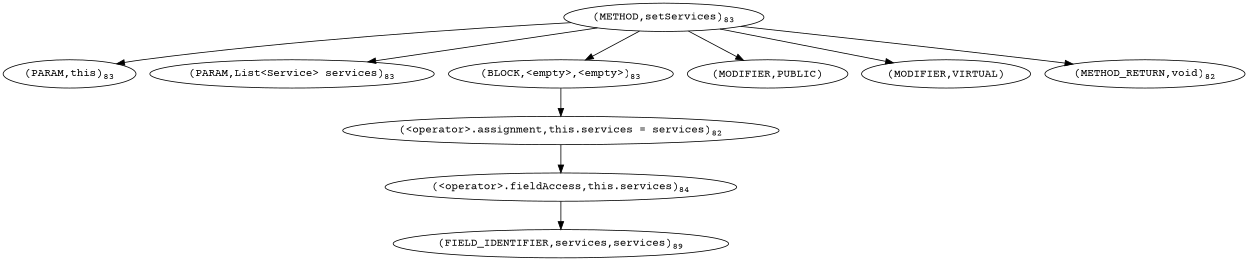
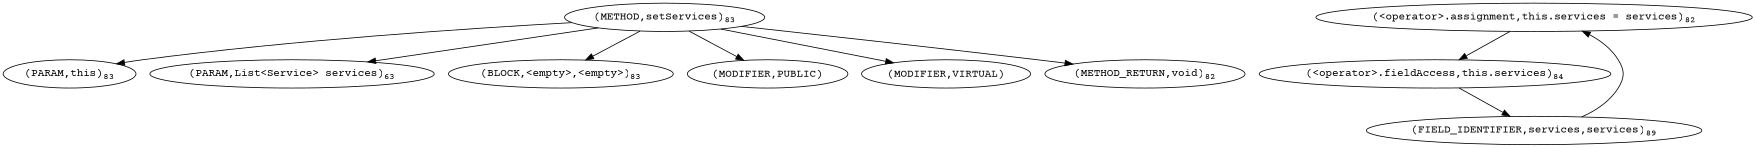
(390, 73) -> (390, 73)
(561, 98) -> (1623, 78)
